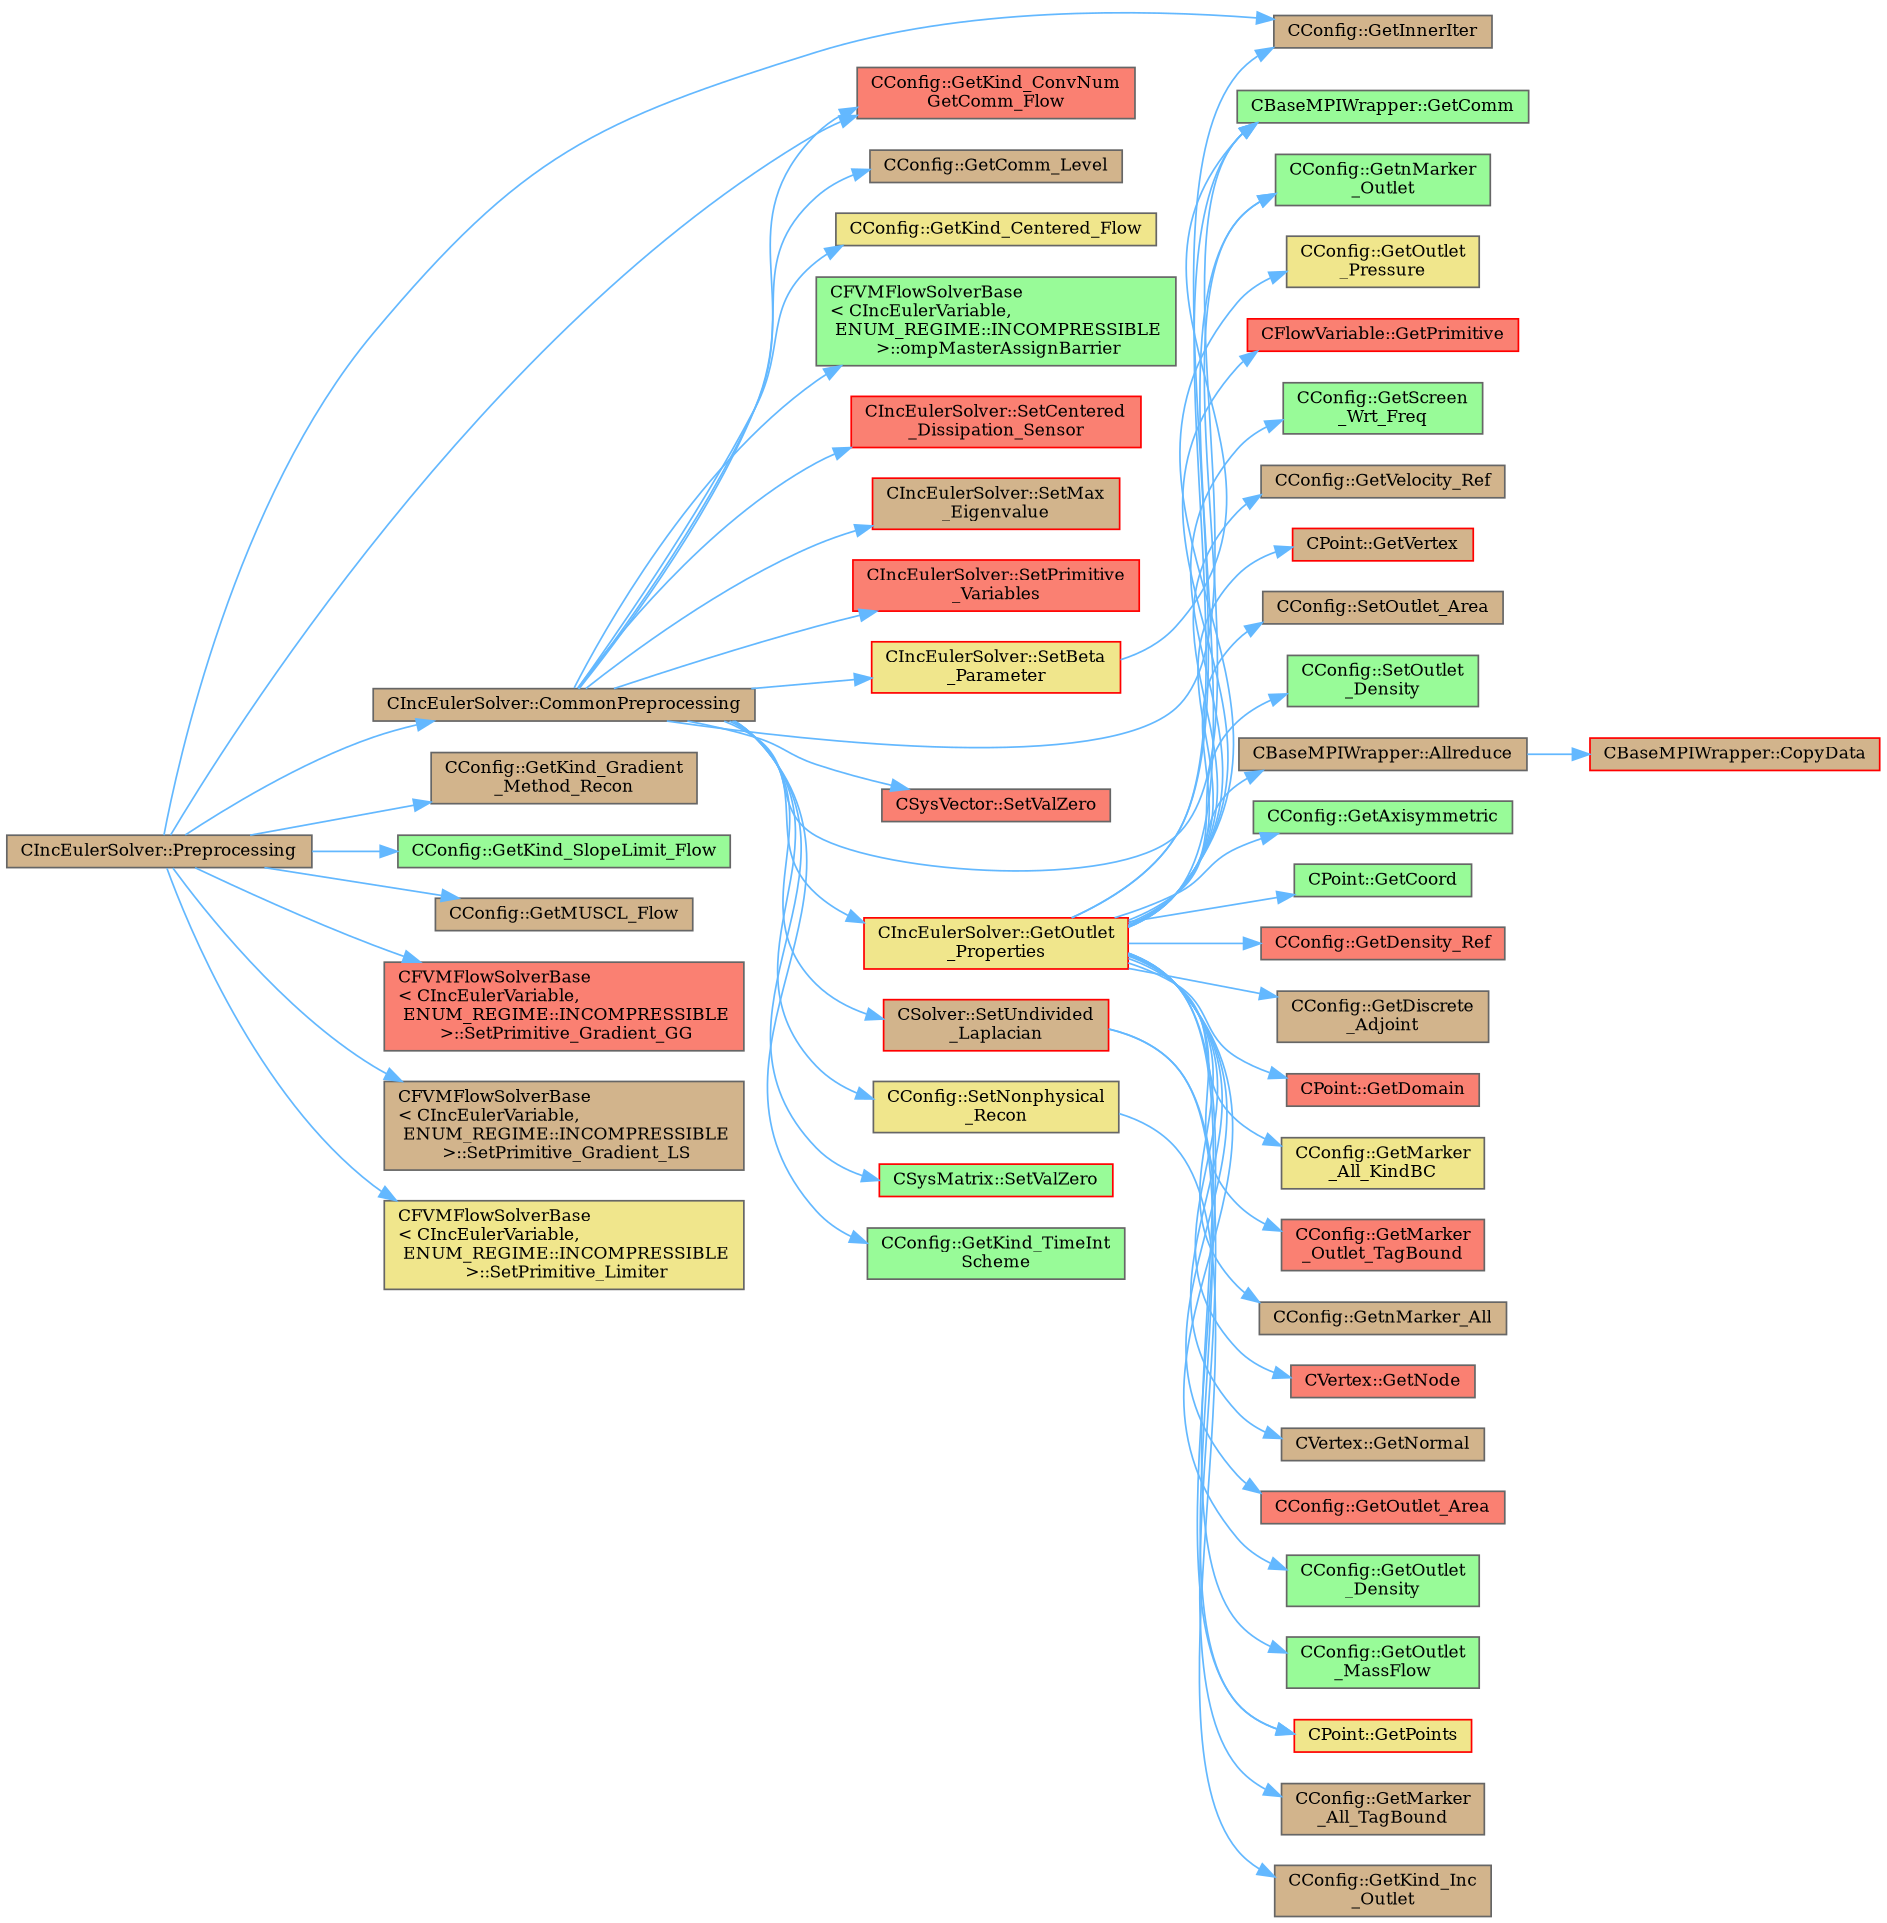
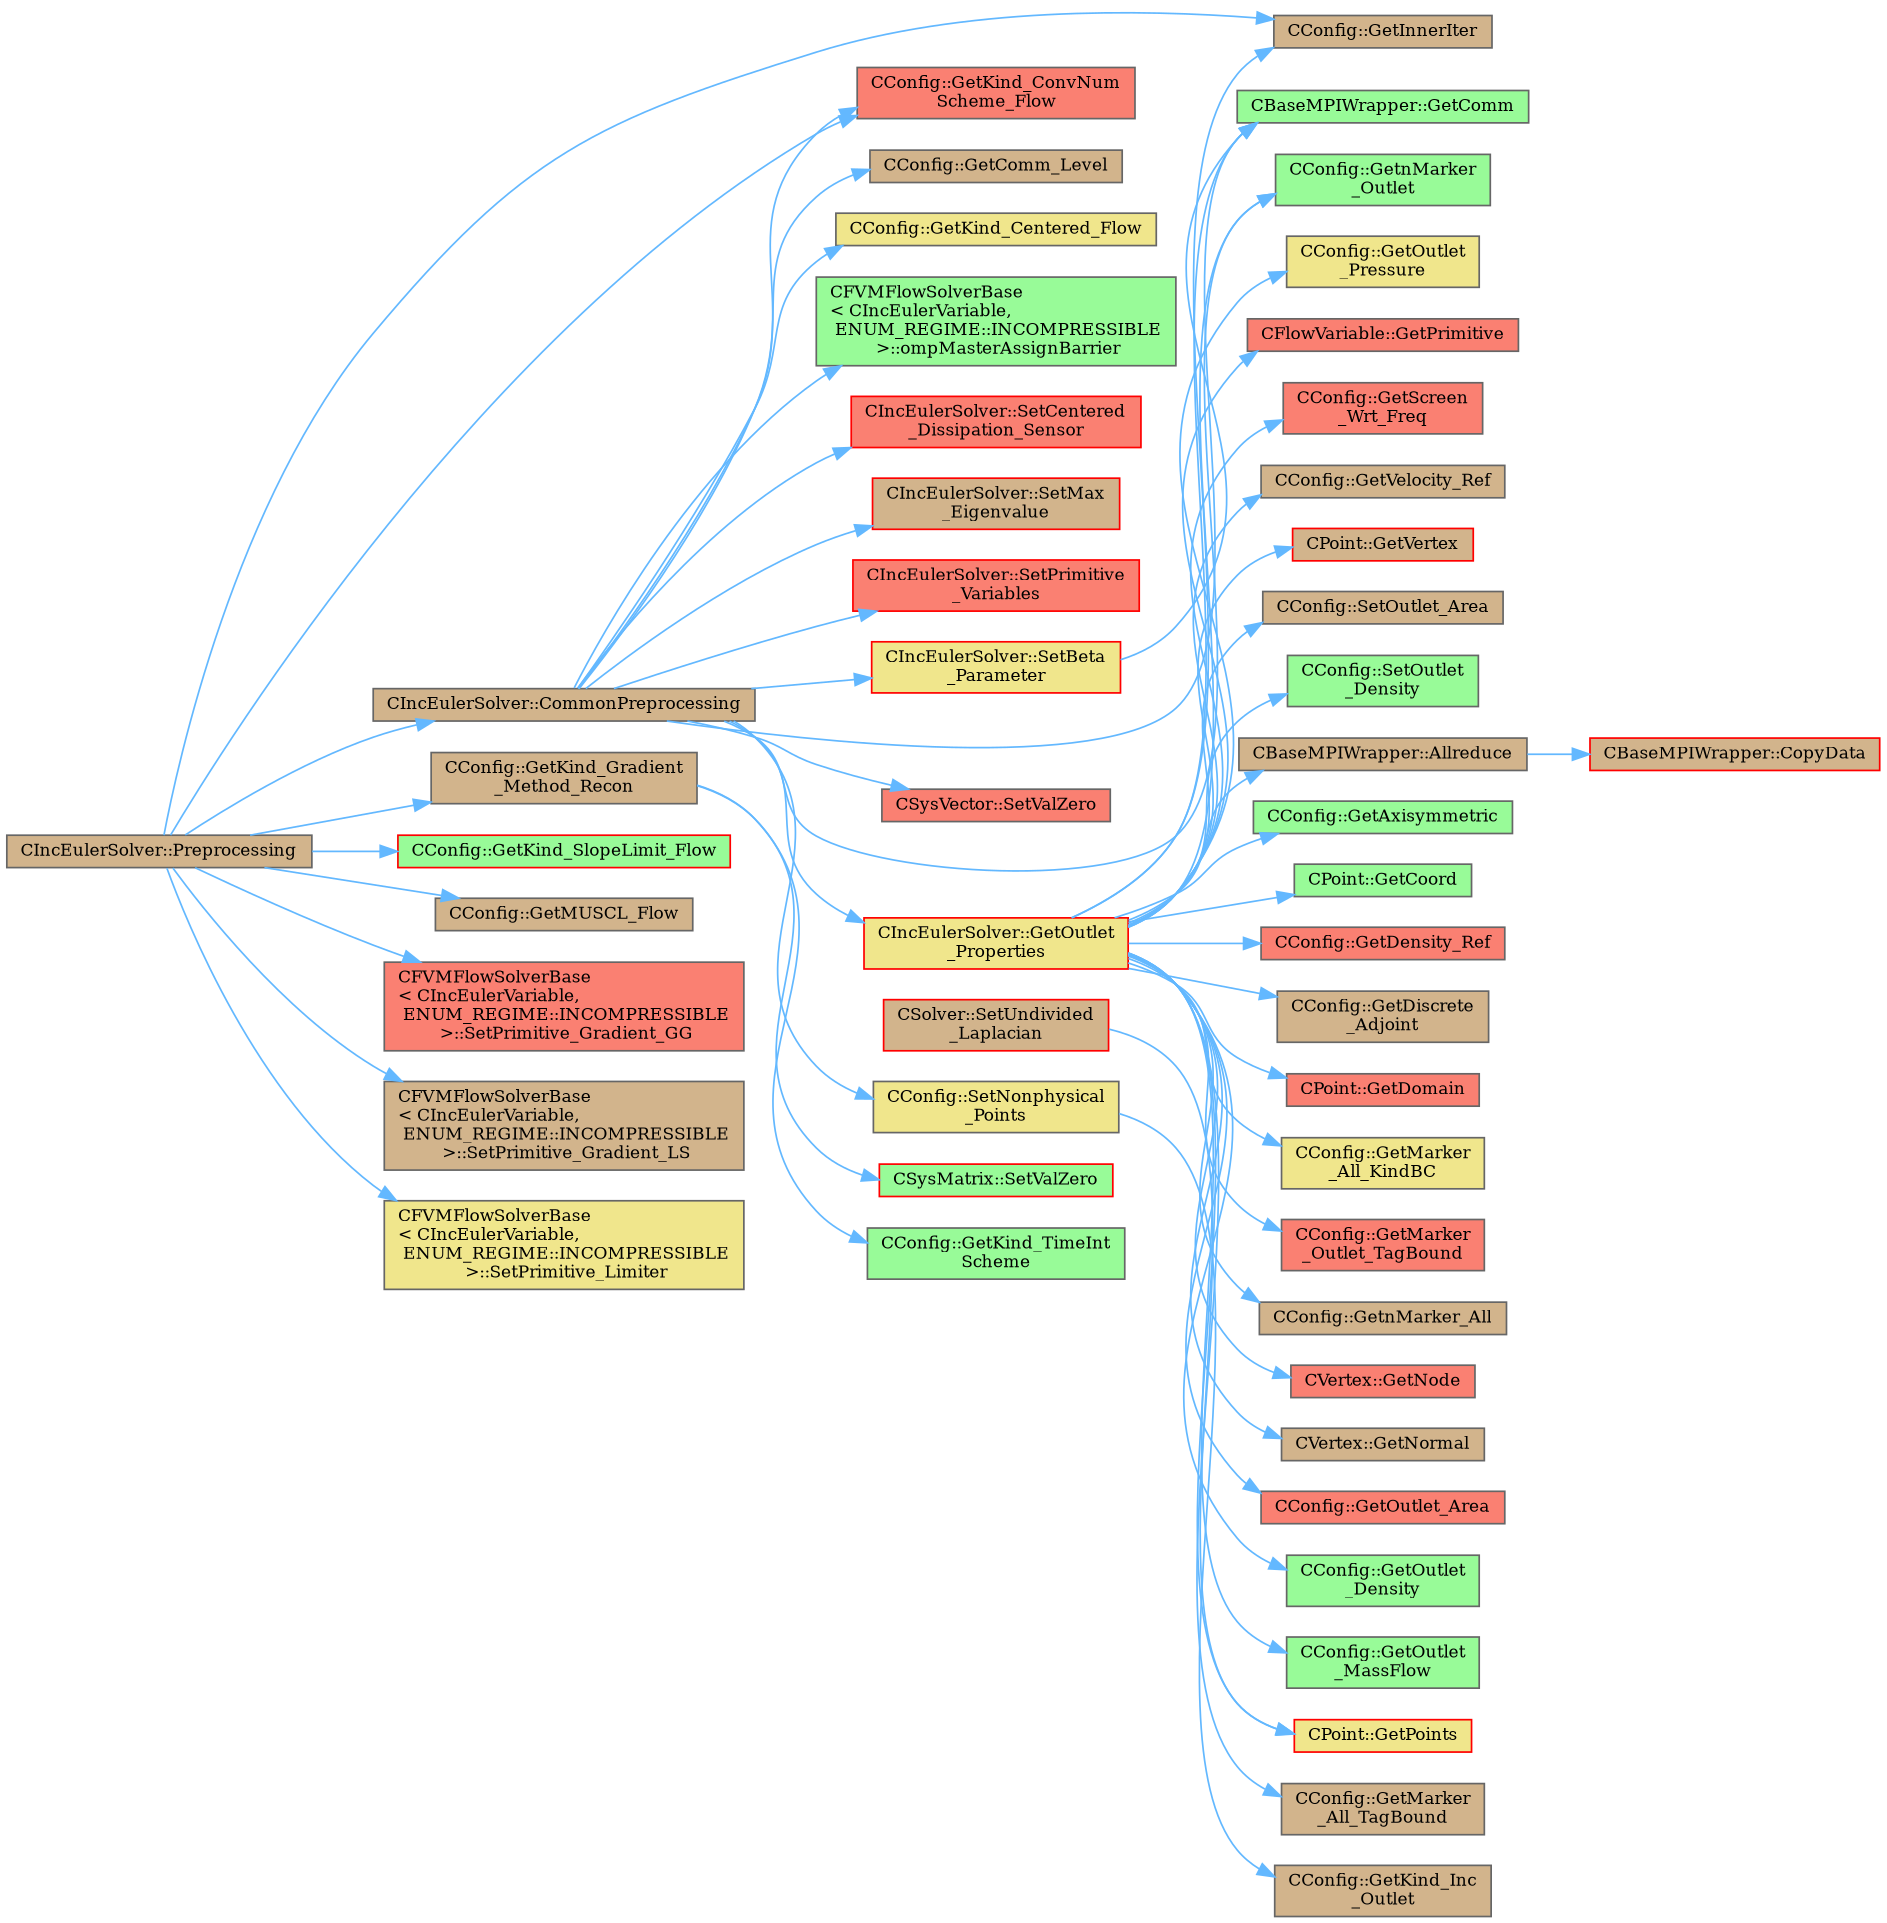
(996, 93) -> (996, 93)
(1383, 335) -> (1383, 335)
(1383, 408) -> (1383, 408)
(564, 851) -> (564, 851)
(785, 876) -> none
(779, 1084) -> (786, 977)
(768, 1095) -> (774, 1107)
(996, 1107) -> (996, 1107)
(1209, 1395) -> (1209, 1364)
